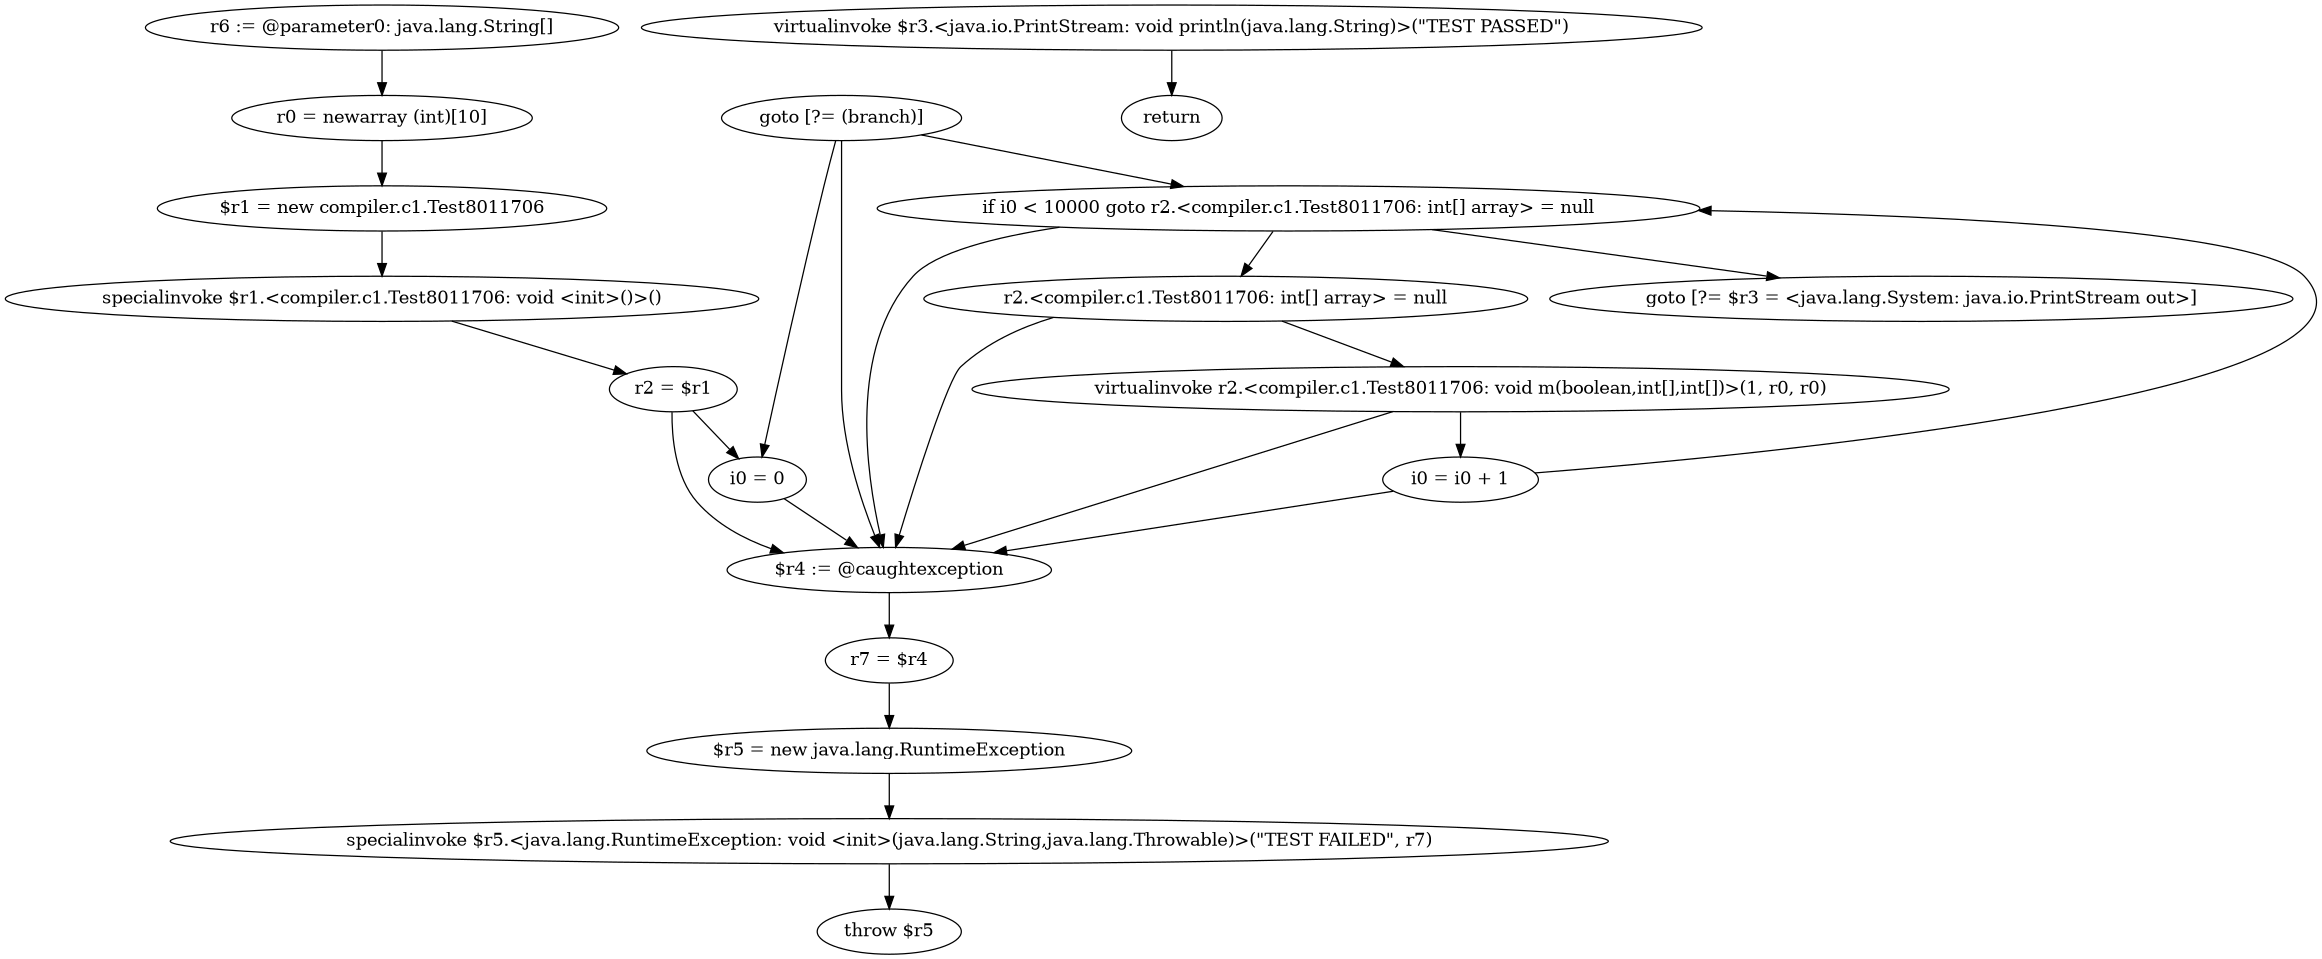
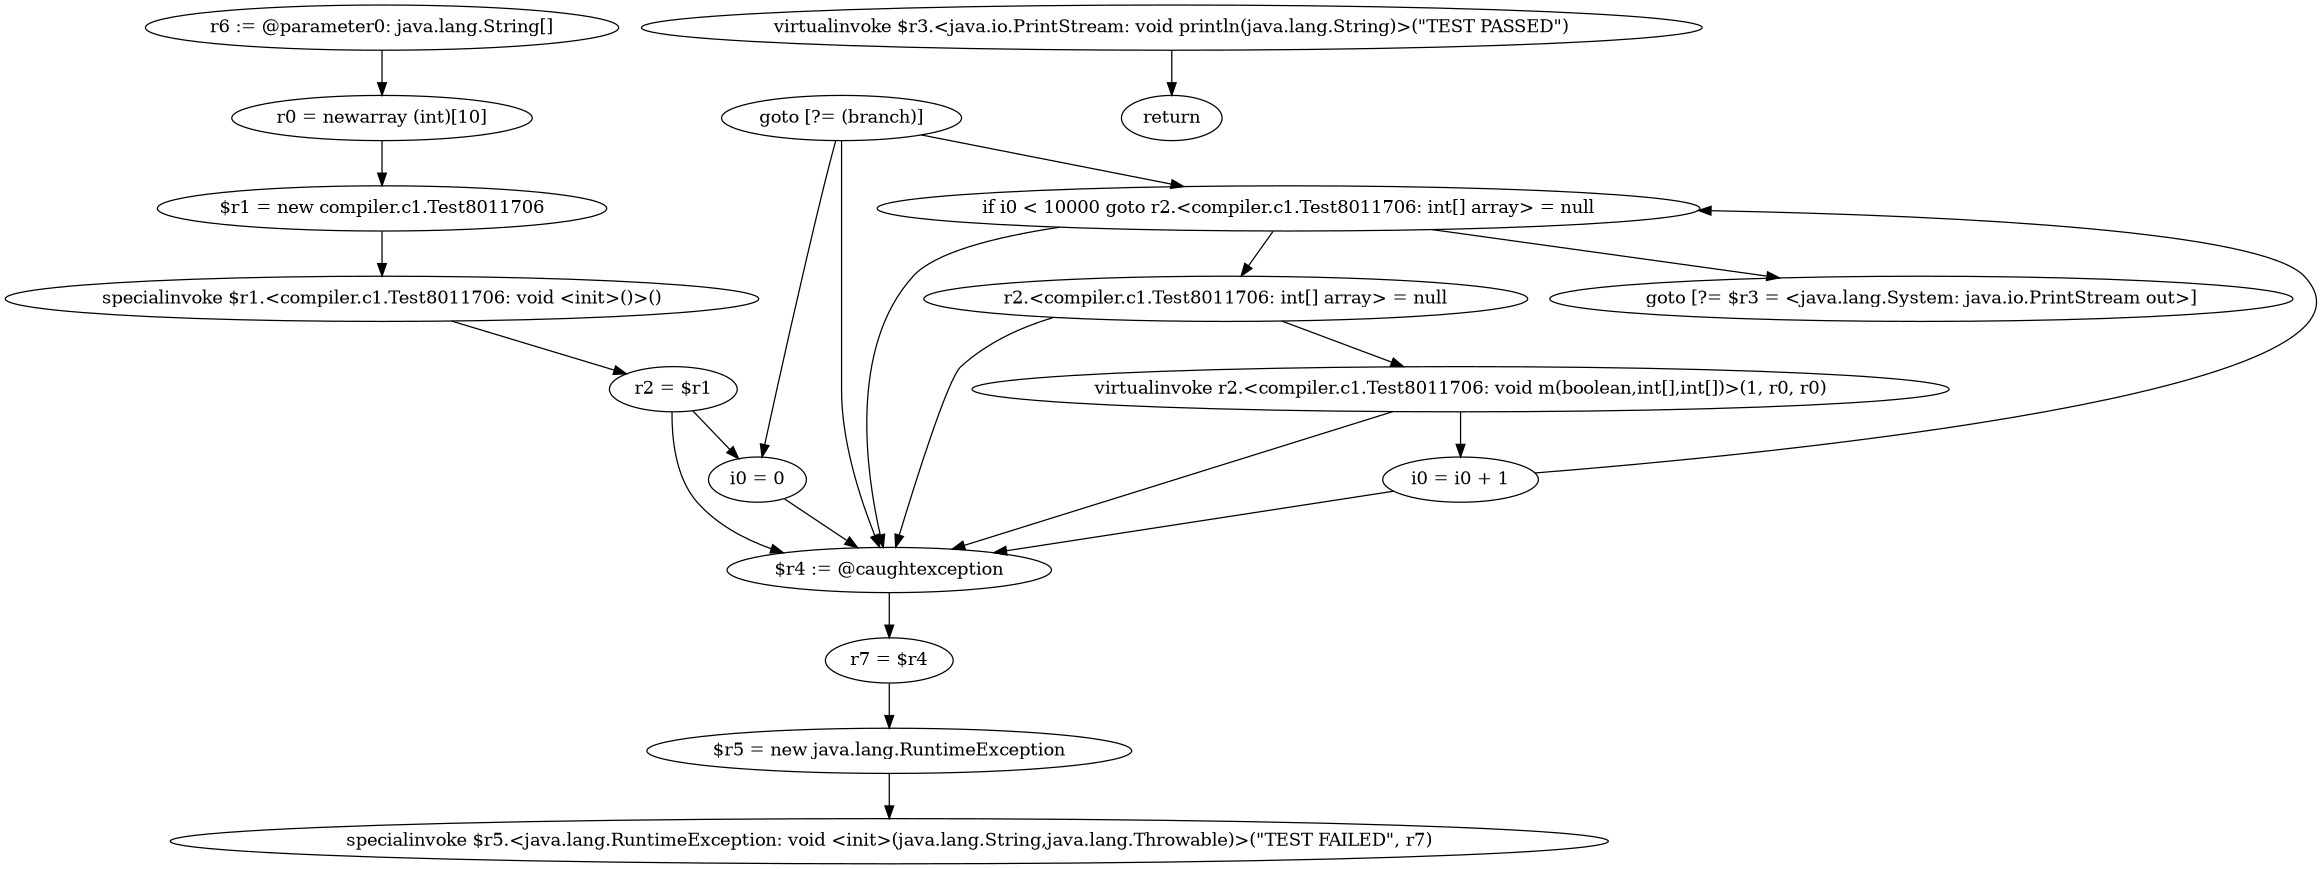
(889, 932) -> none
